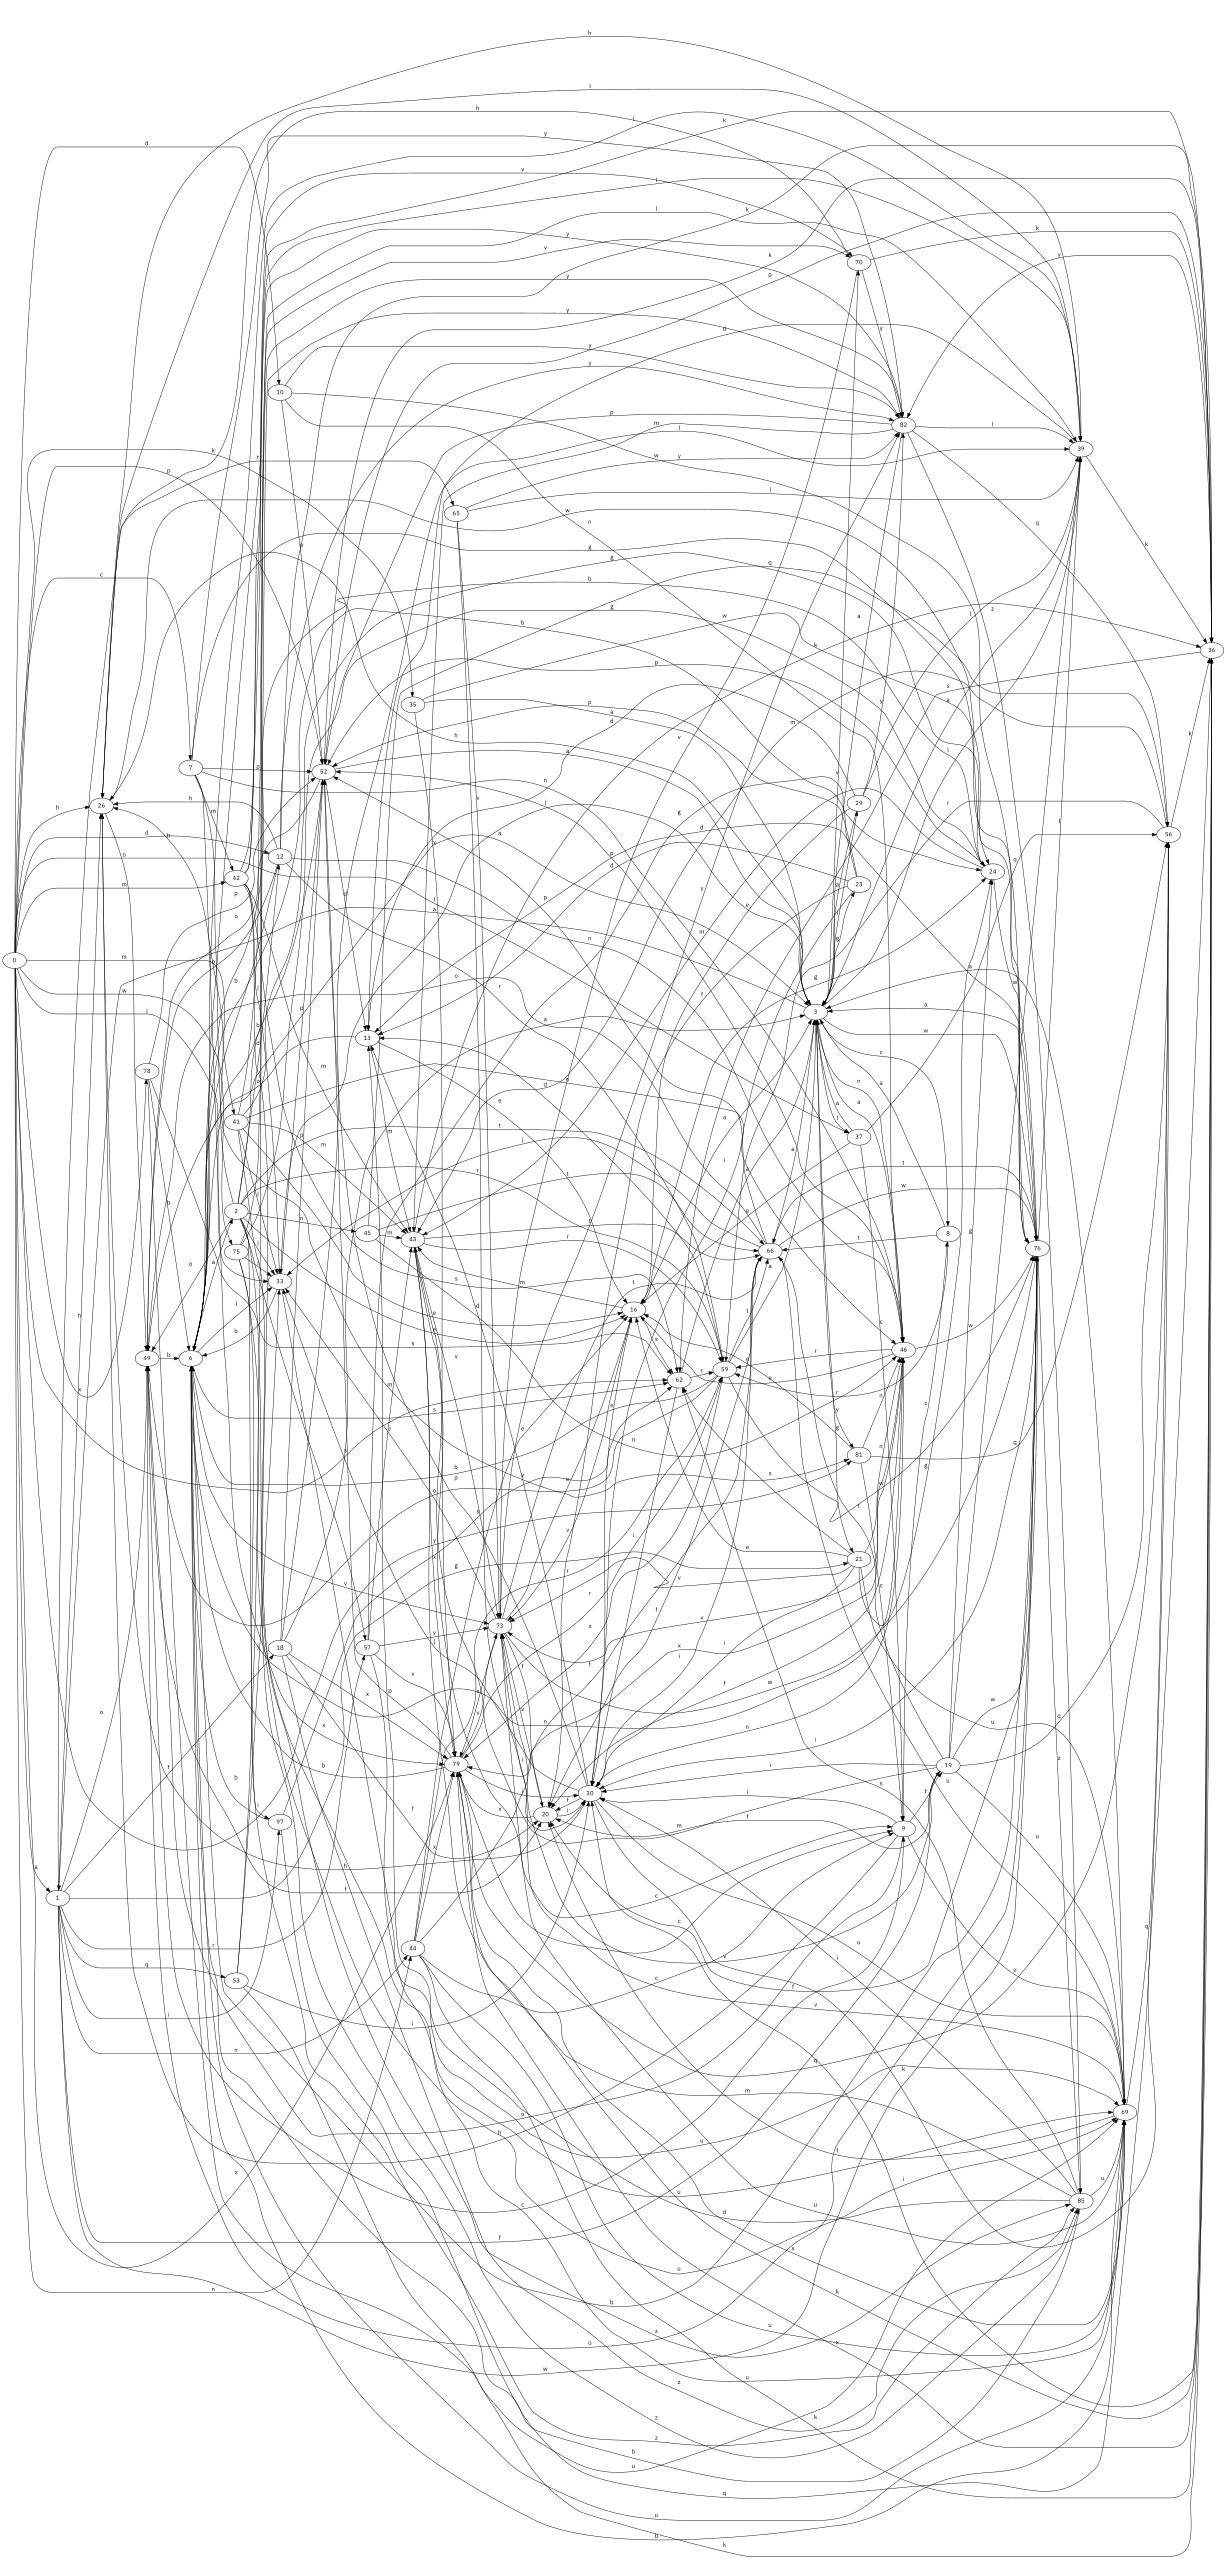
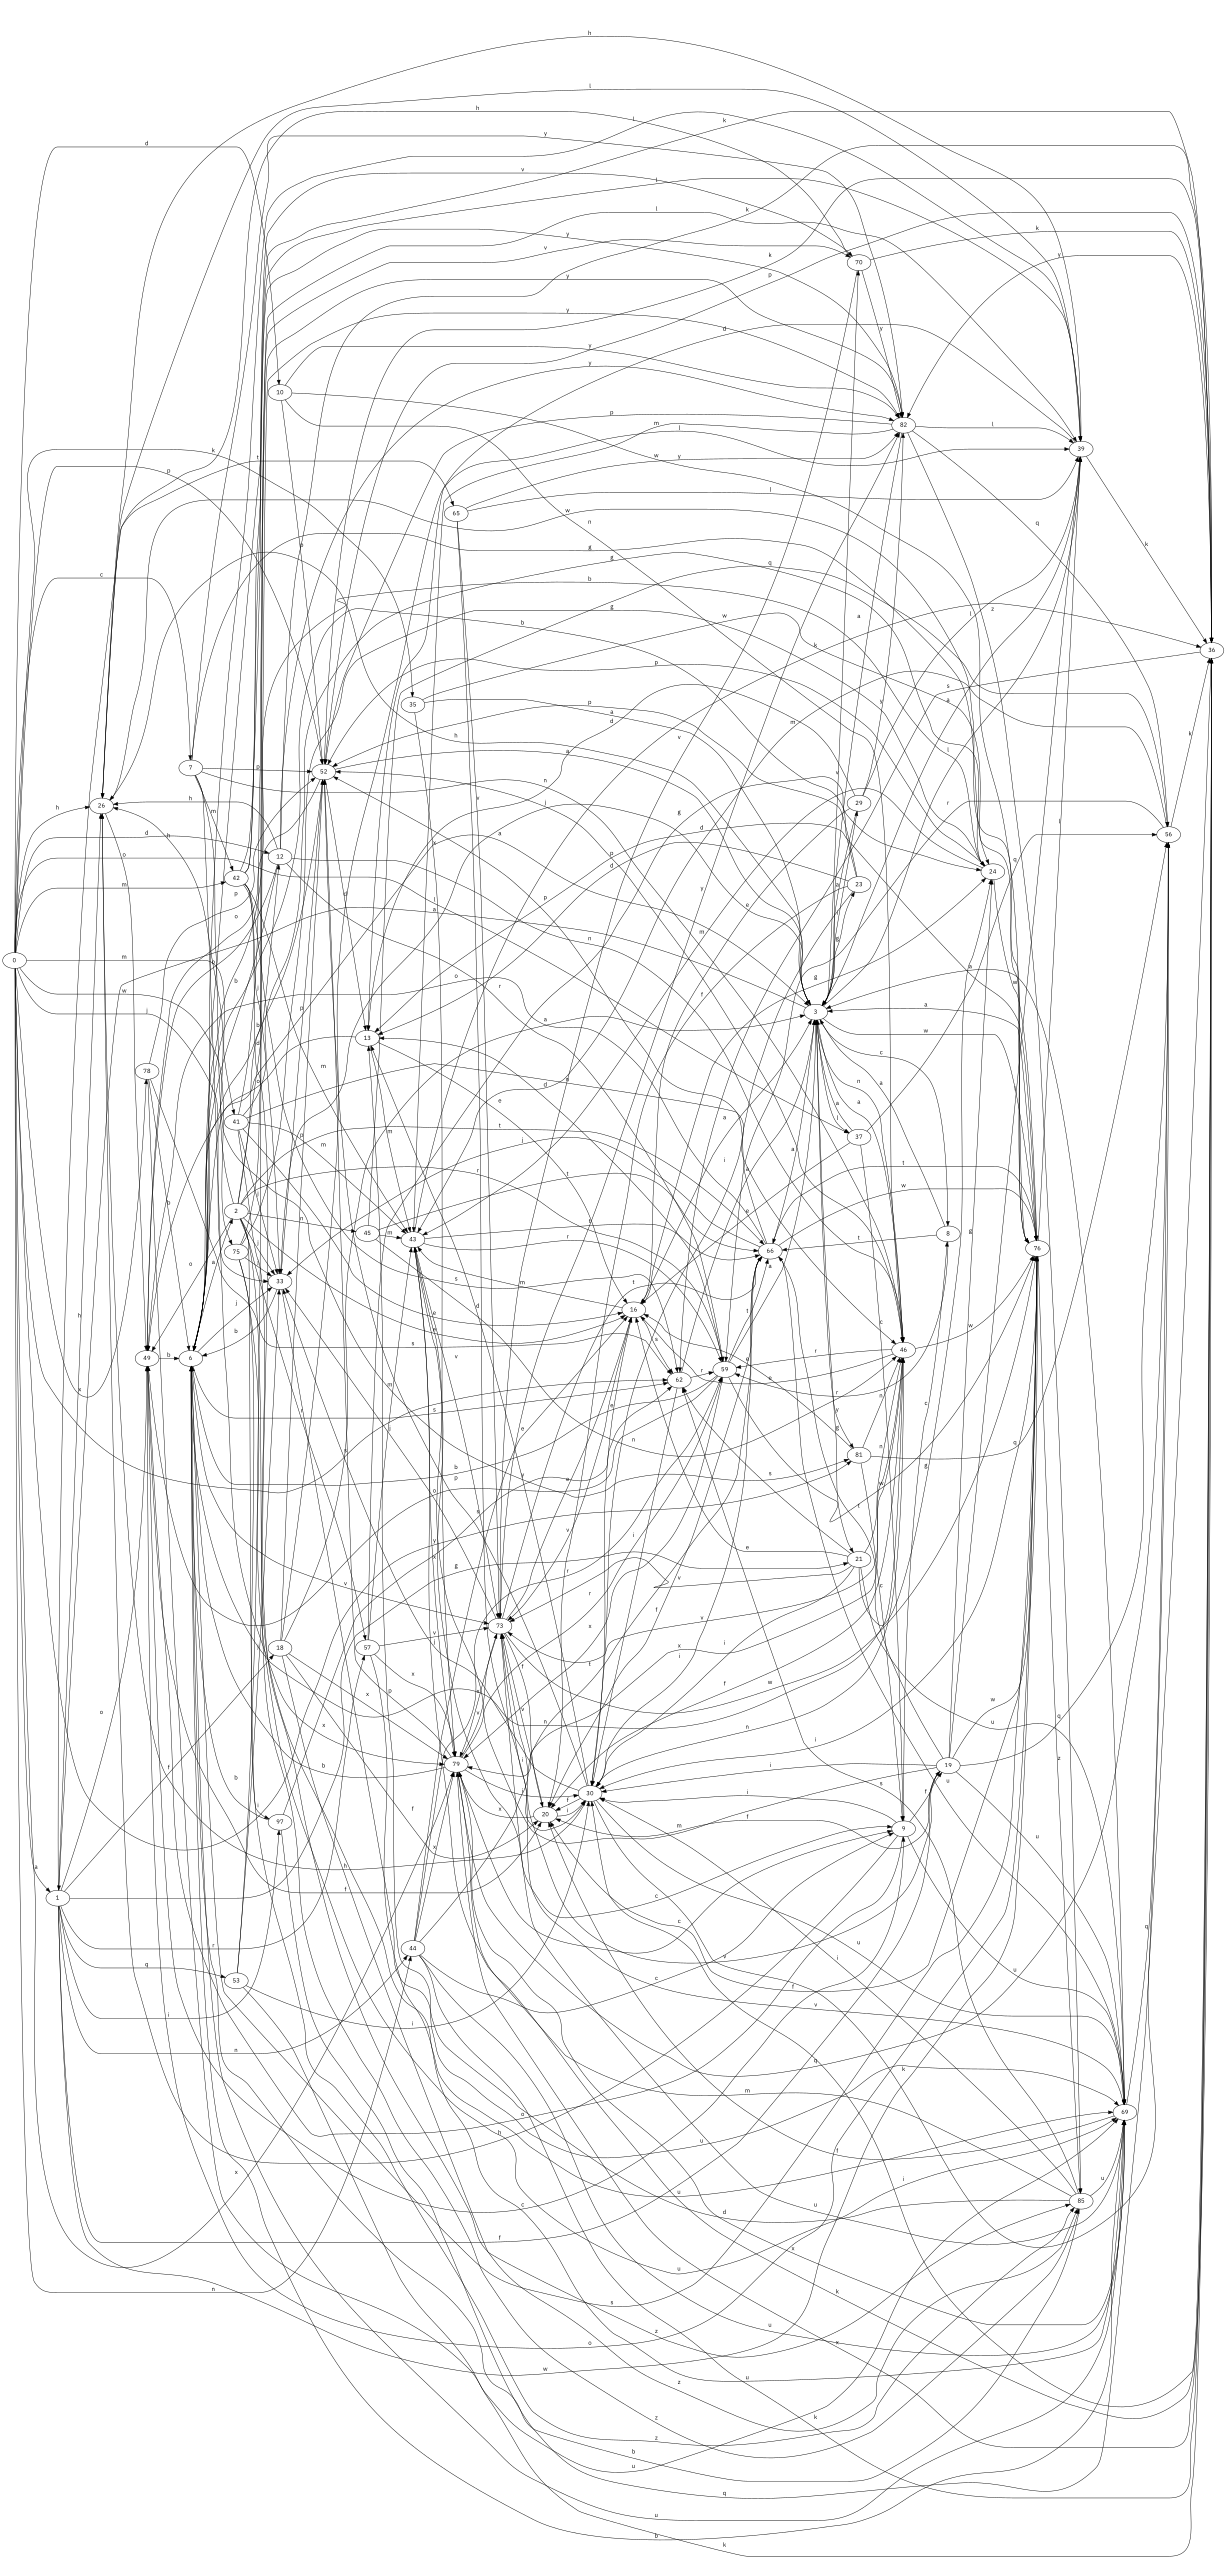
(612, 2303) -> (612, 2303)
